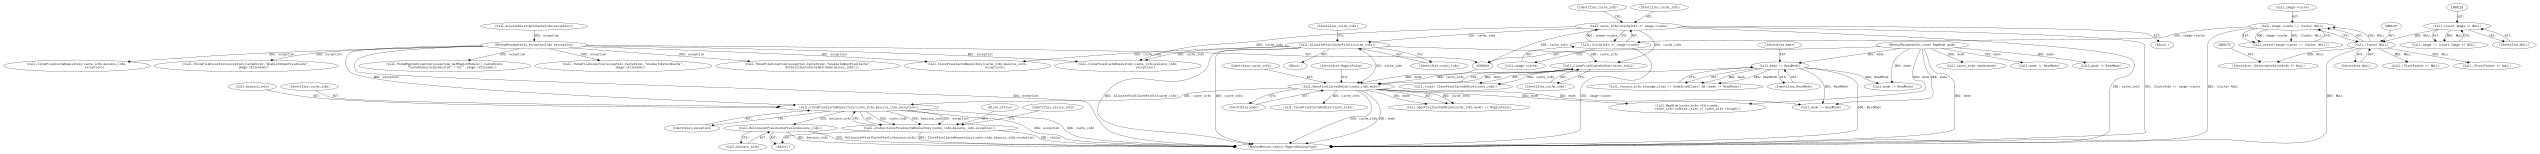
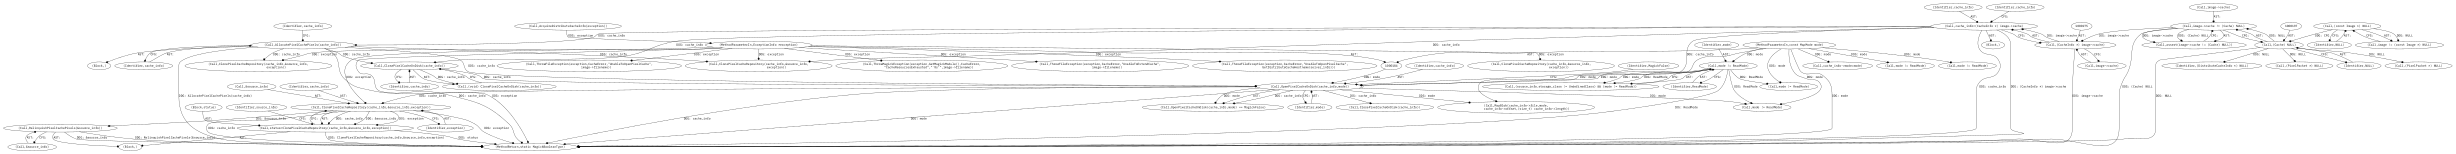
(2457, 7) -> none
(2423, 36) -> (2322, 36)
(1544, 40) -> (1686, 65)
(2245, 55) -> (2079, 35)
